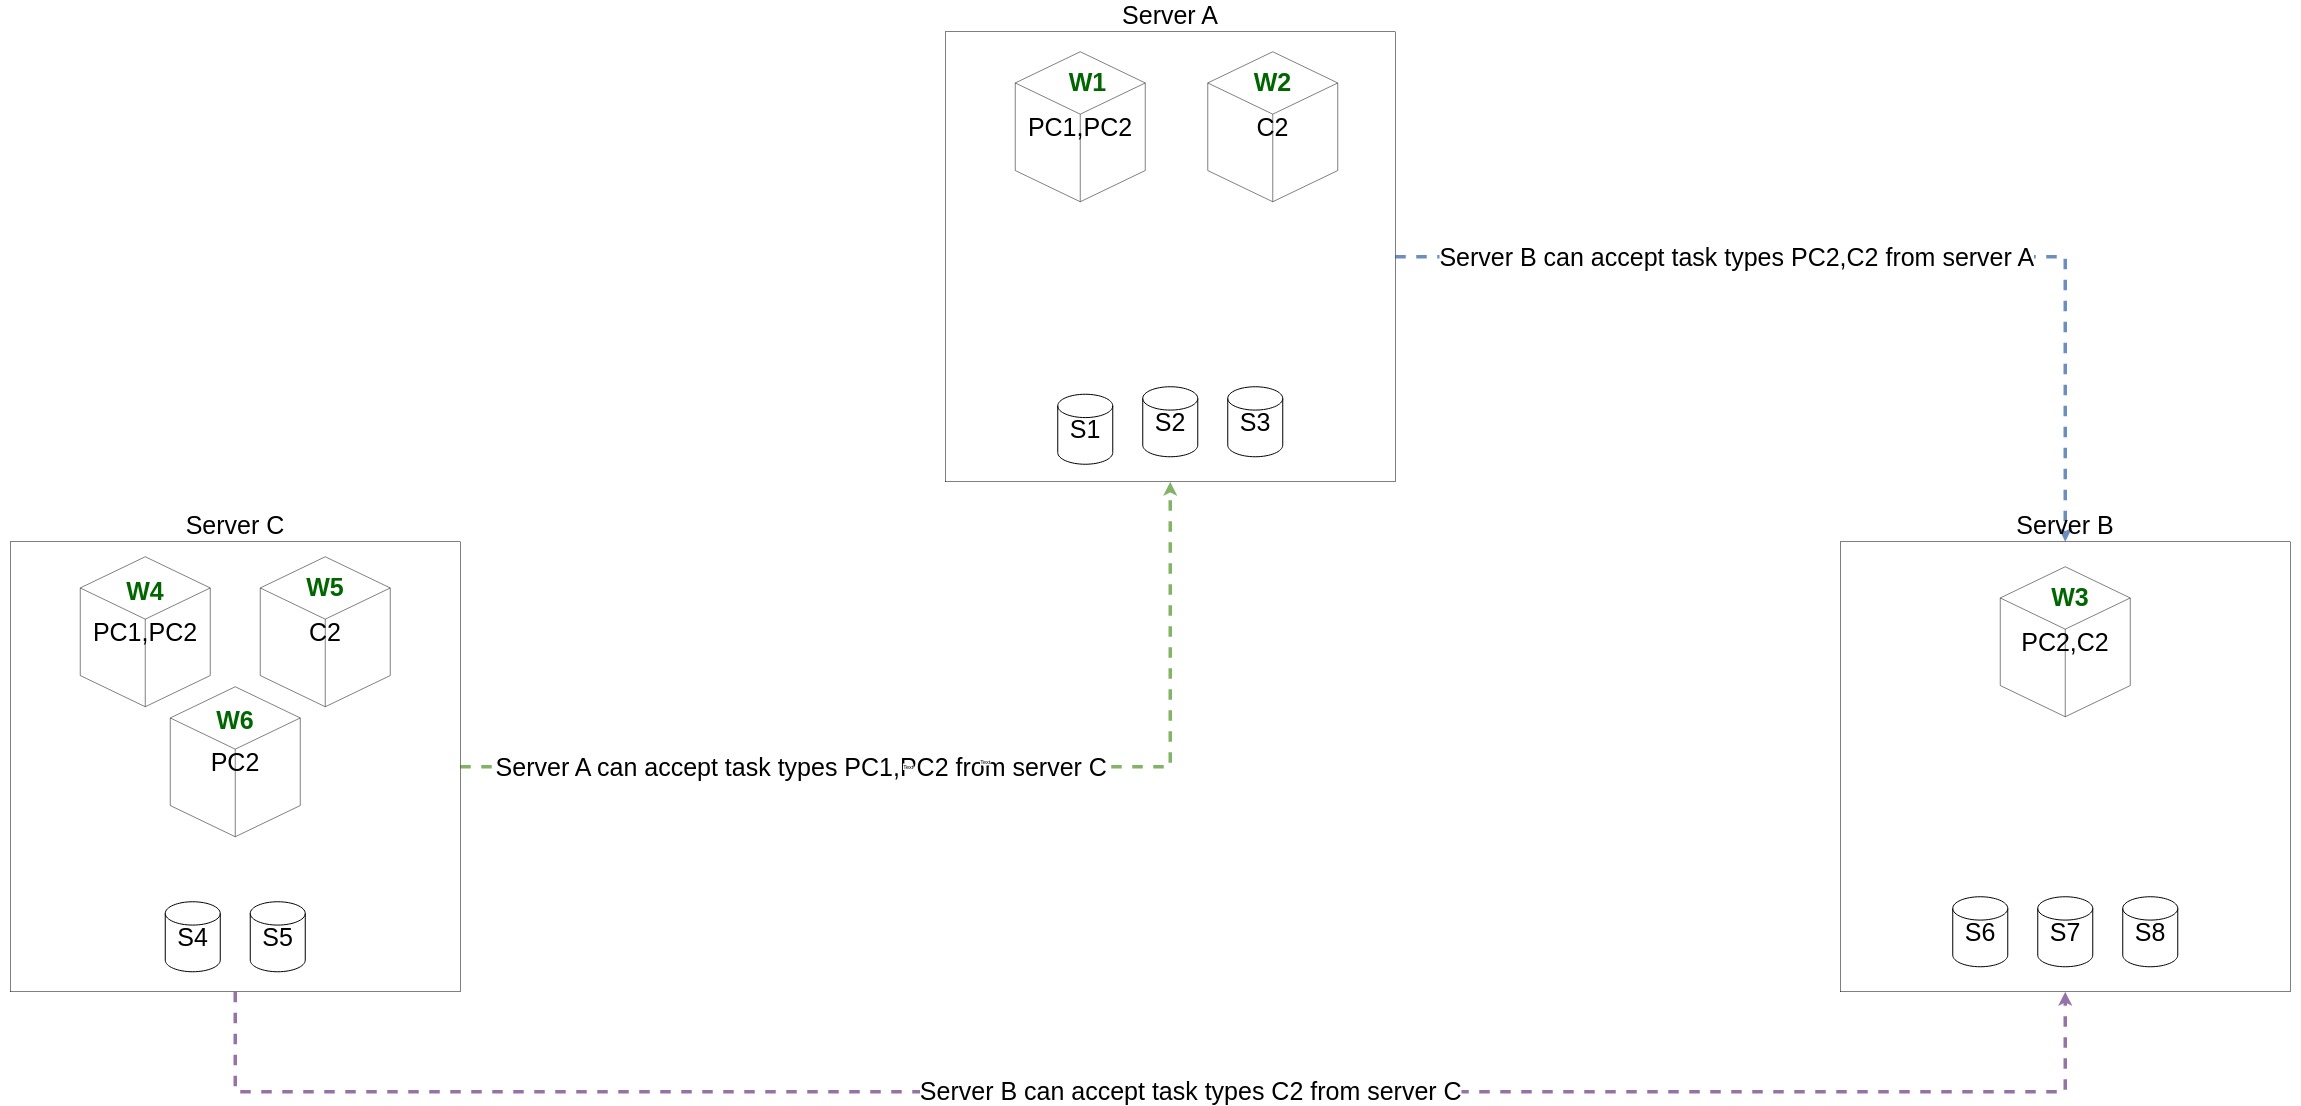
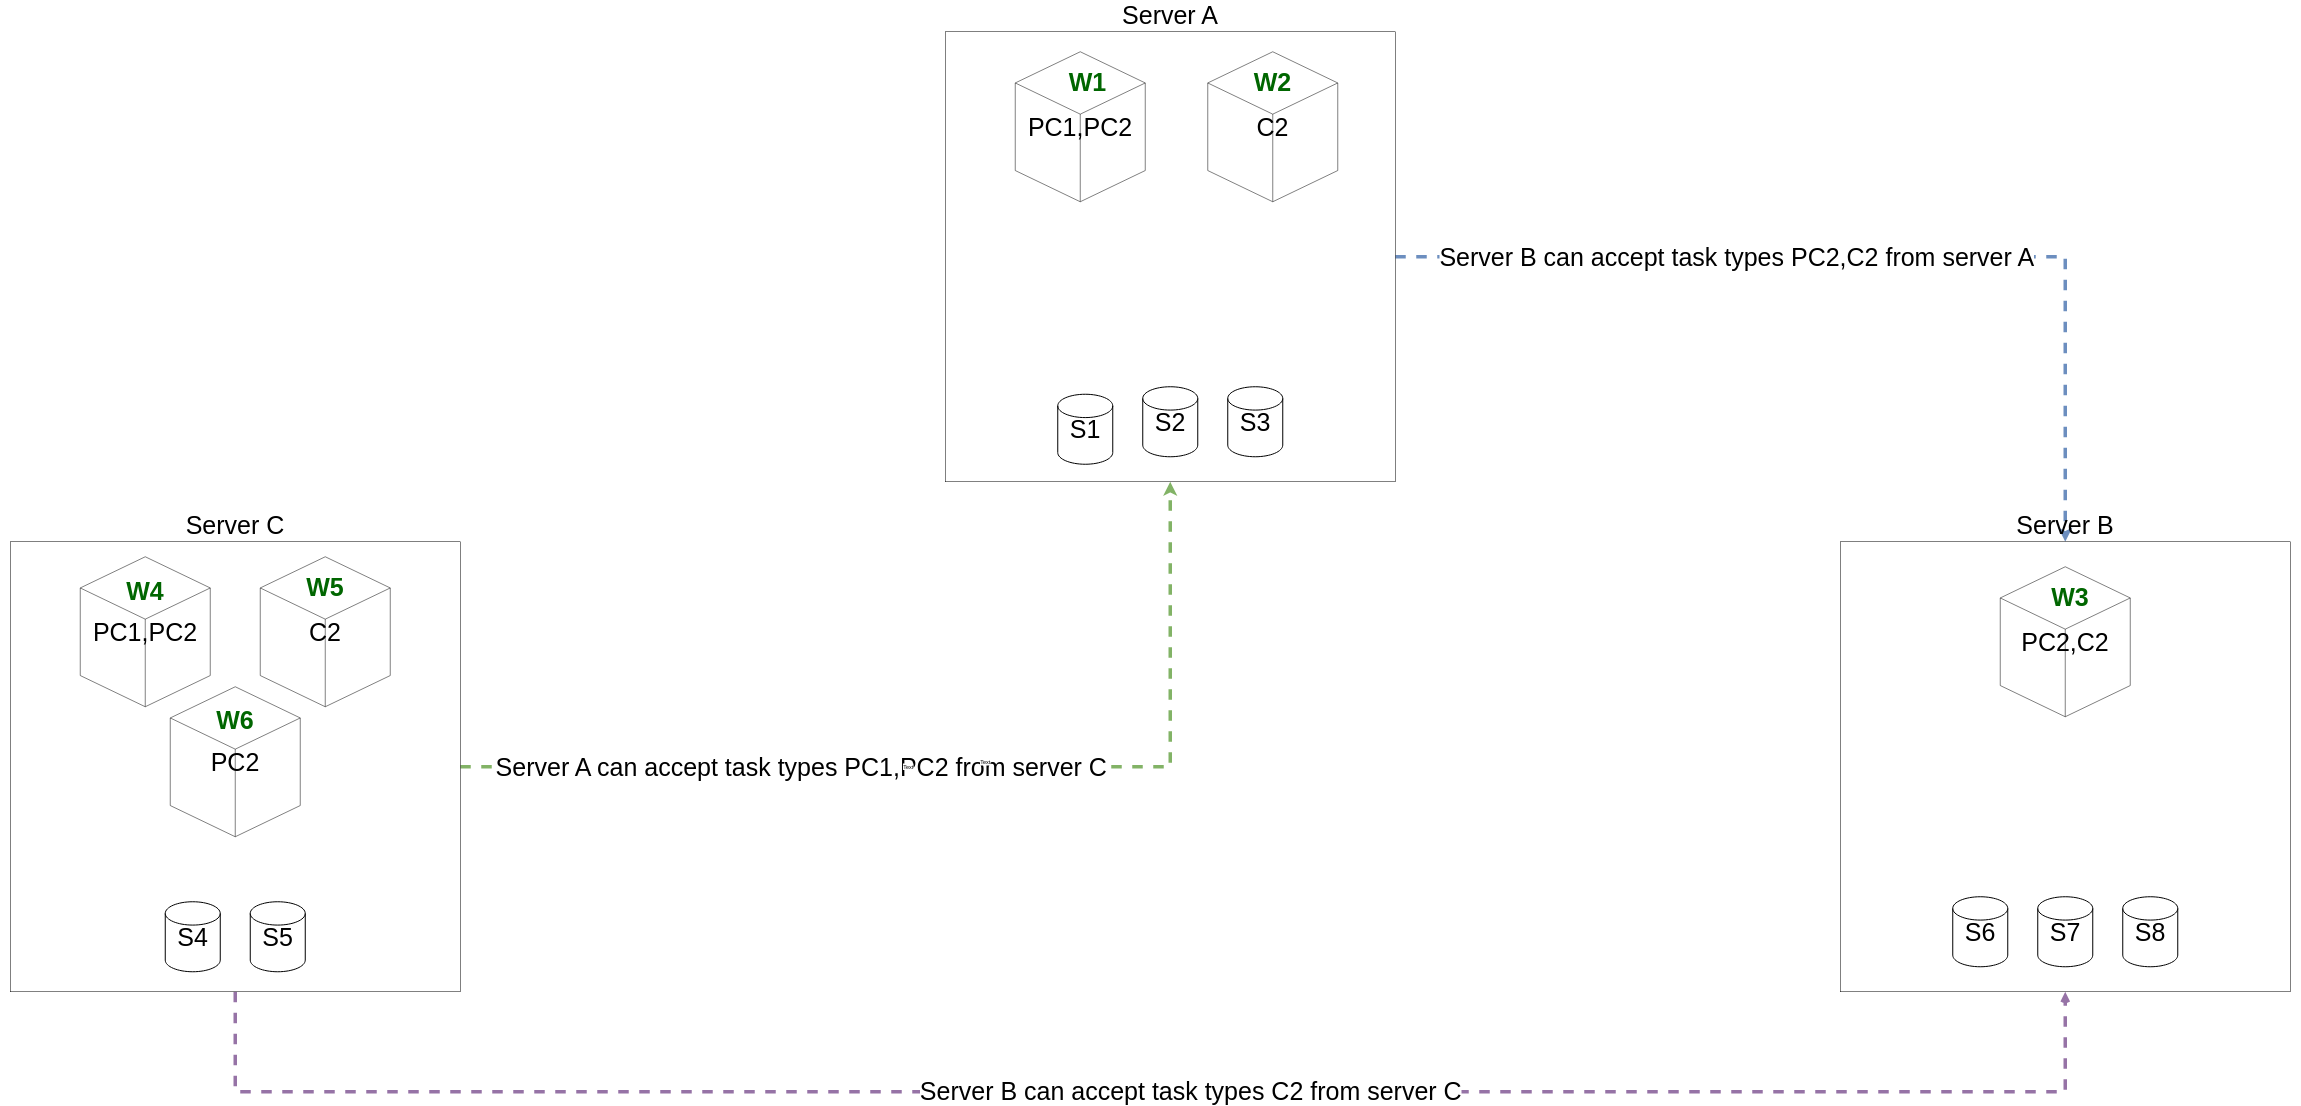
(2065, 1003) -> (2065, 1003)
